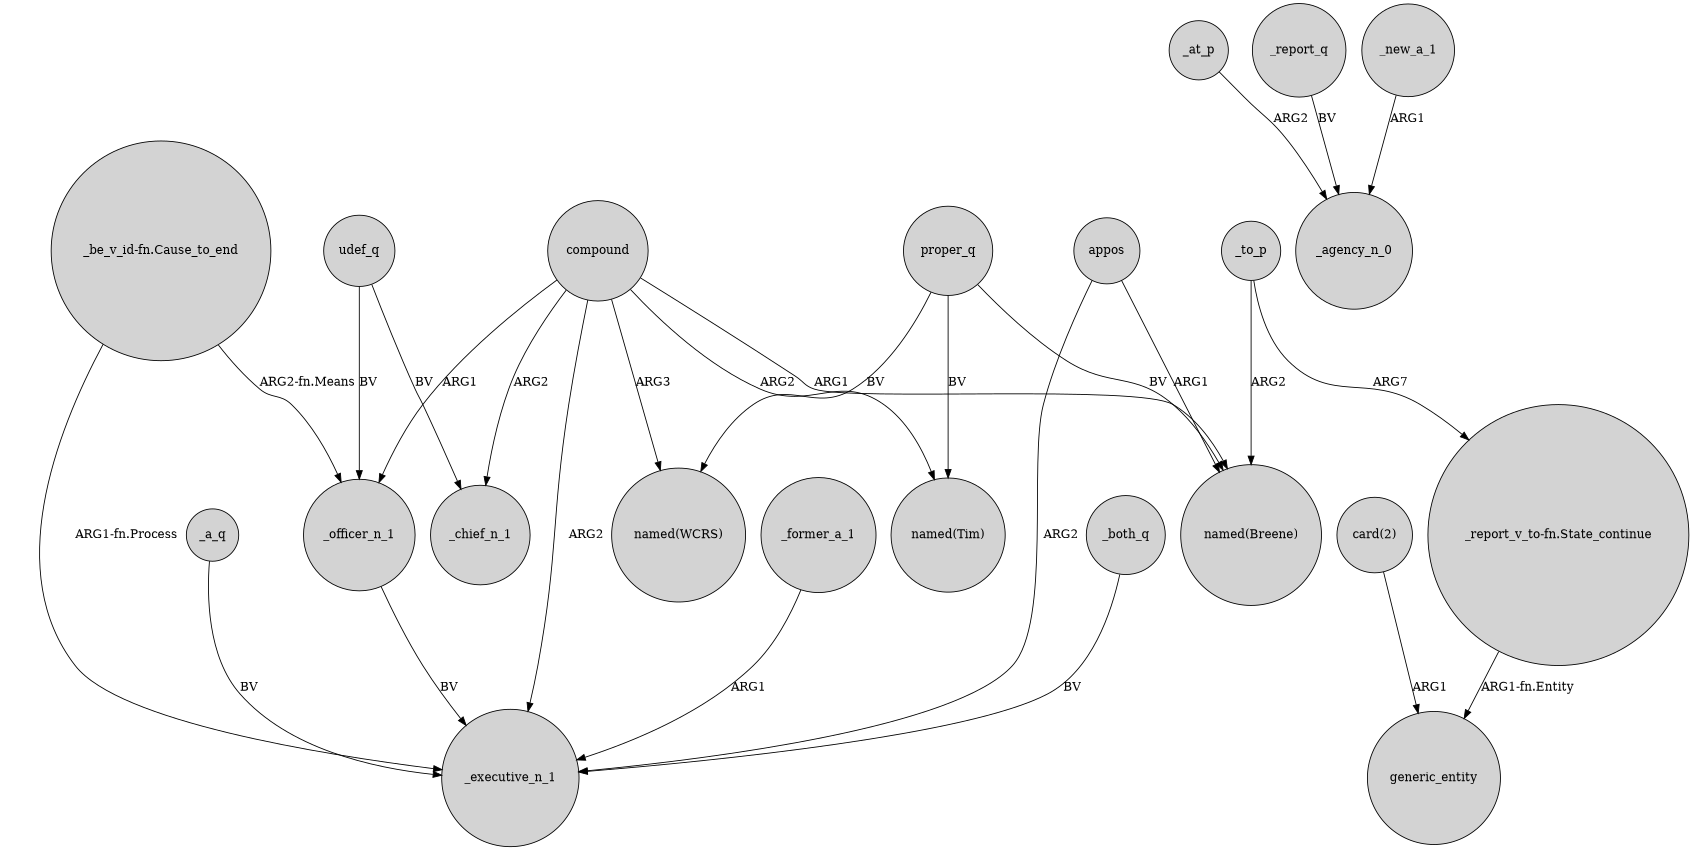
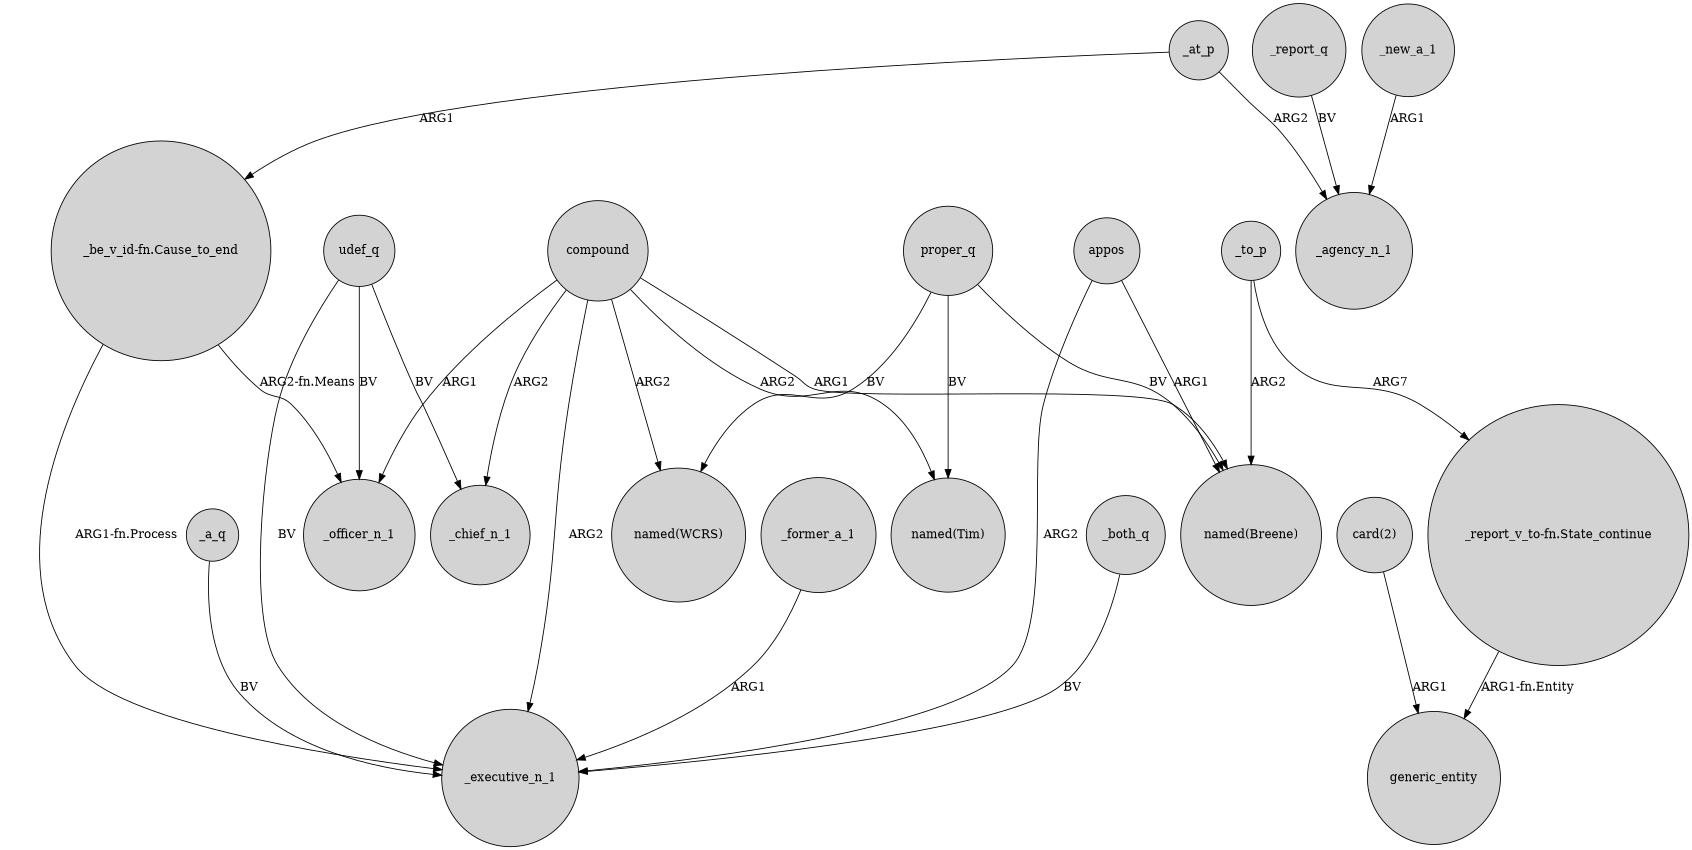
none -> (704, 80)
(1354, 251) -> (1354, 251)
(653, 383) -> (653, 383)
(417, 655) -> (261, 560)
